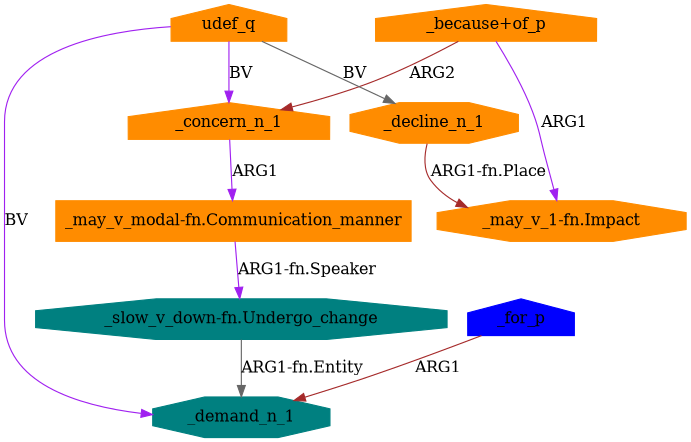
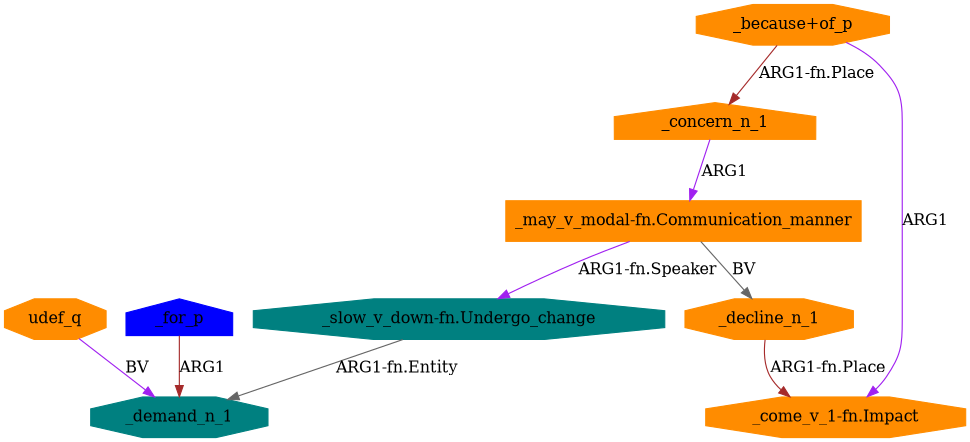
(229, 25) -> (55, 319)
(486, 25) -> (793, 25)
(229, 66) -> none
(323, 70) -> (722, 266)
(433, 74) -> (817, 74)
(562, 221) -> (836, 417)
